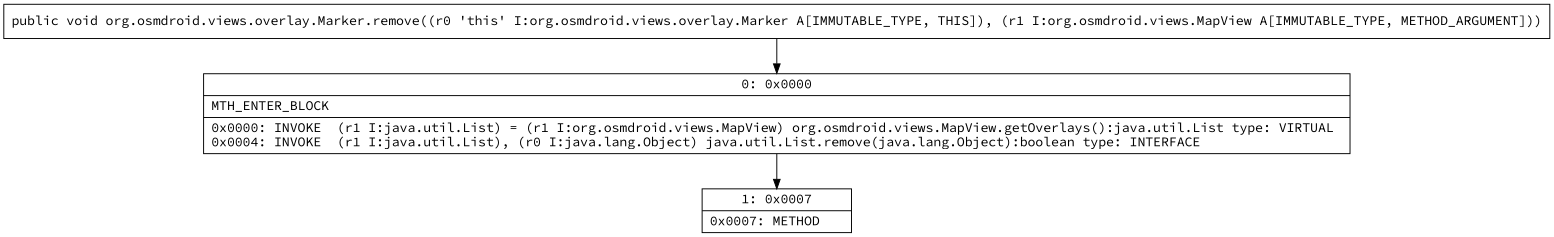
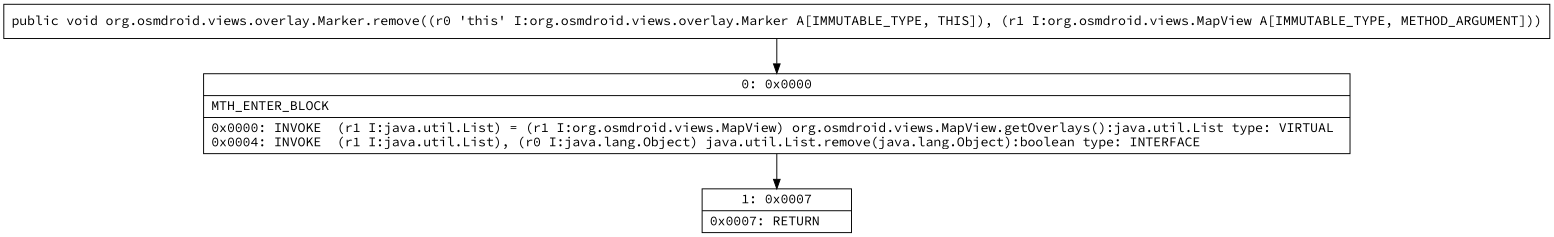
(777, 221) -> (777, 221)
